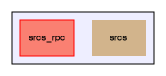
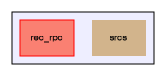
(47, 38) -> (47, 38)
